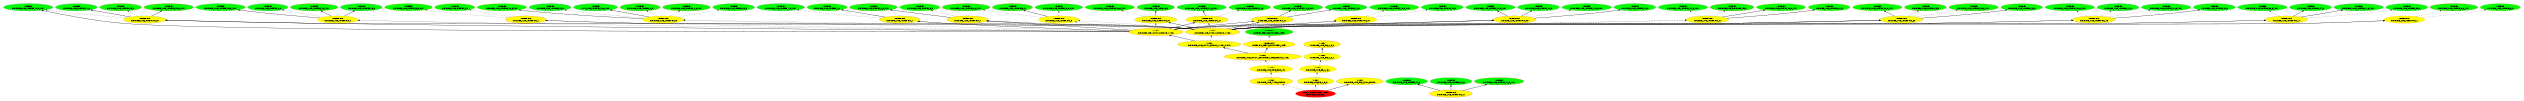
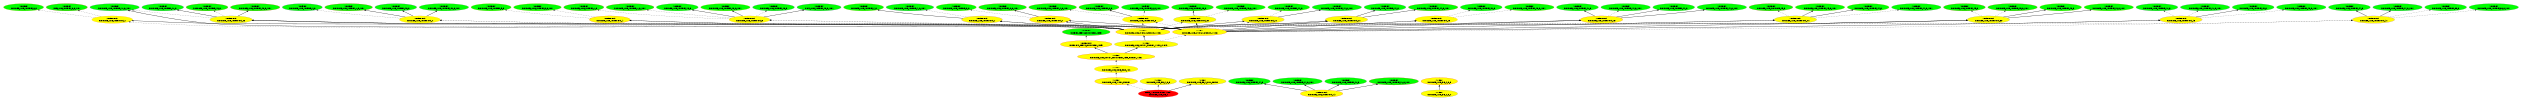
(1156, 7) -> (1192, 7)
(2454, 7) -> (67, 7)
(698, 14) -> (714, 14)
(1458, 24) -> (1500, 26)
(1748, 24) -> (1789, 28)
(1318, 69) -> none
none -> (1298, 81)
